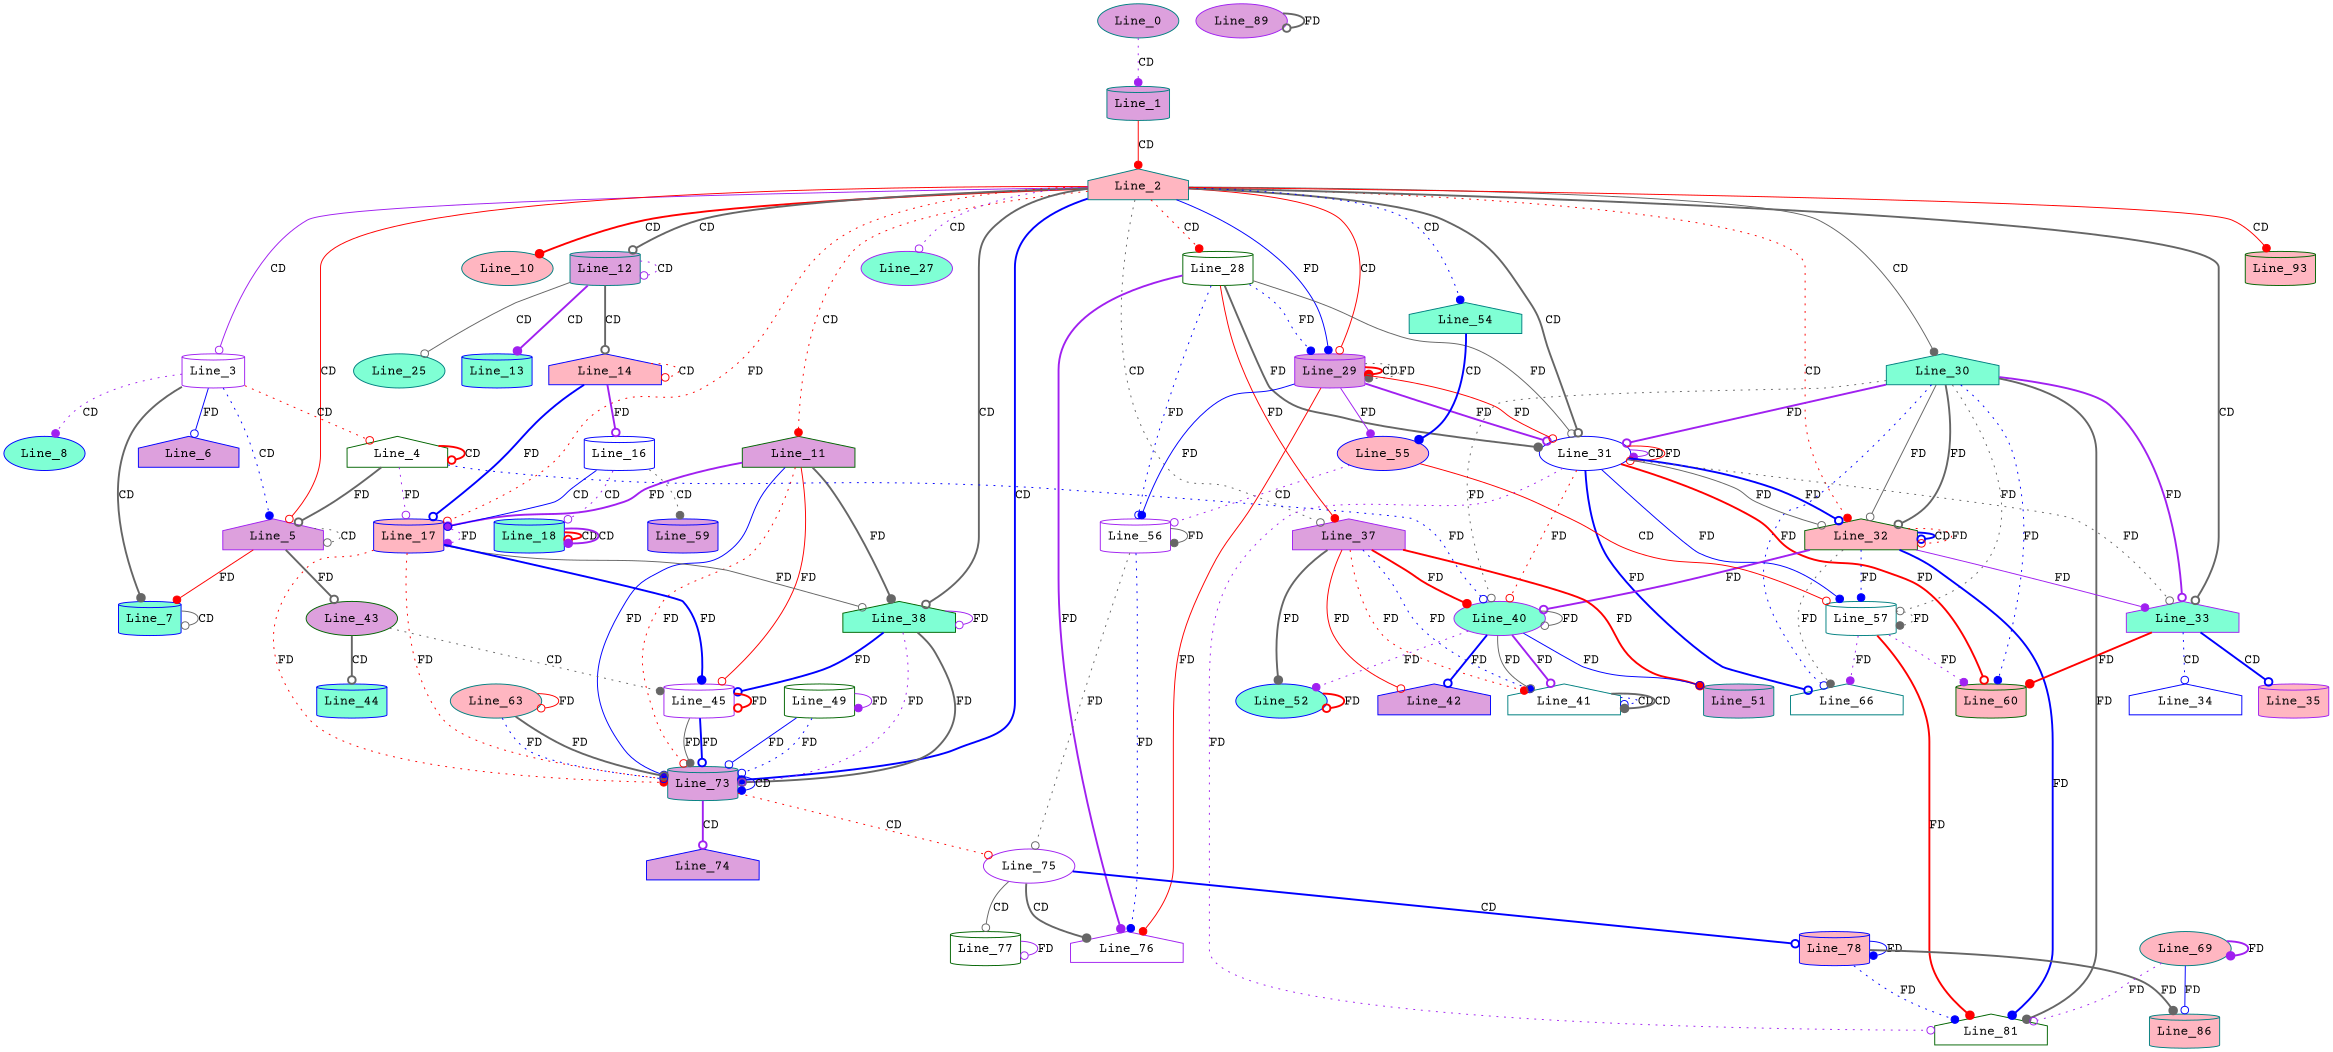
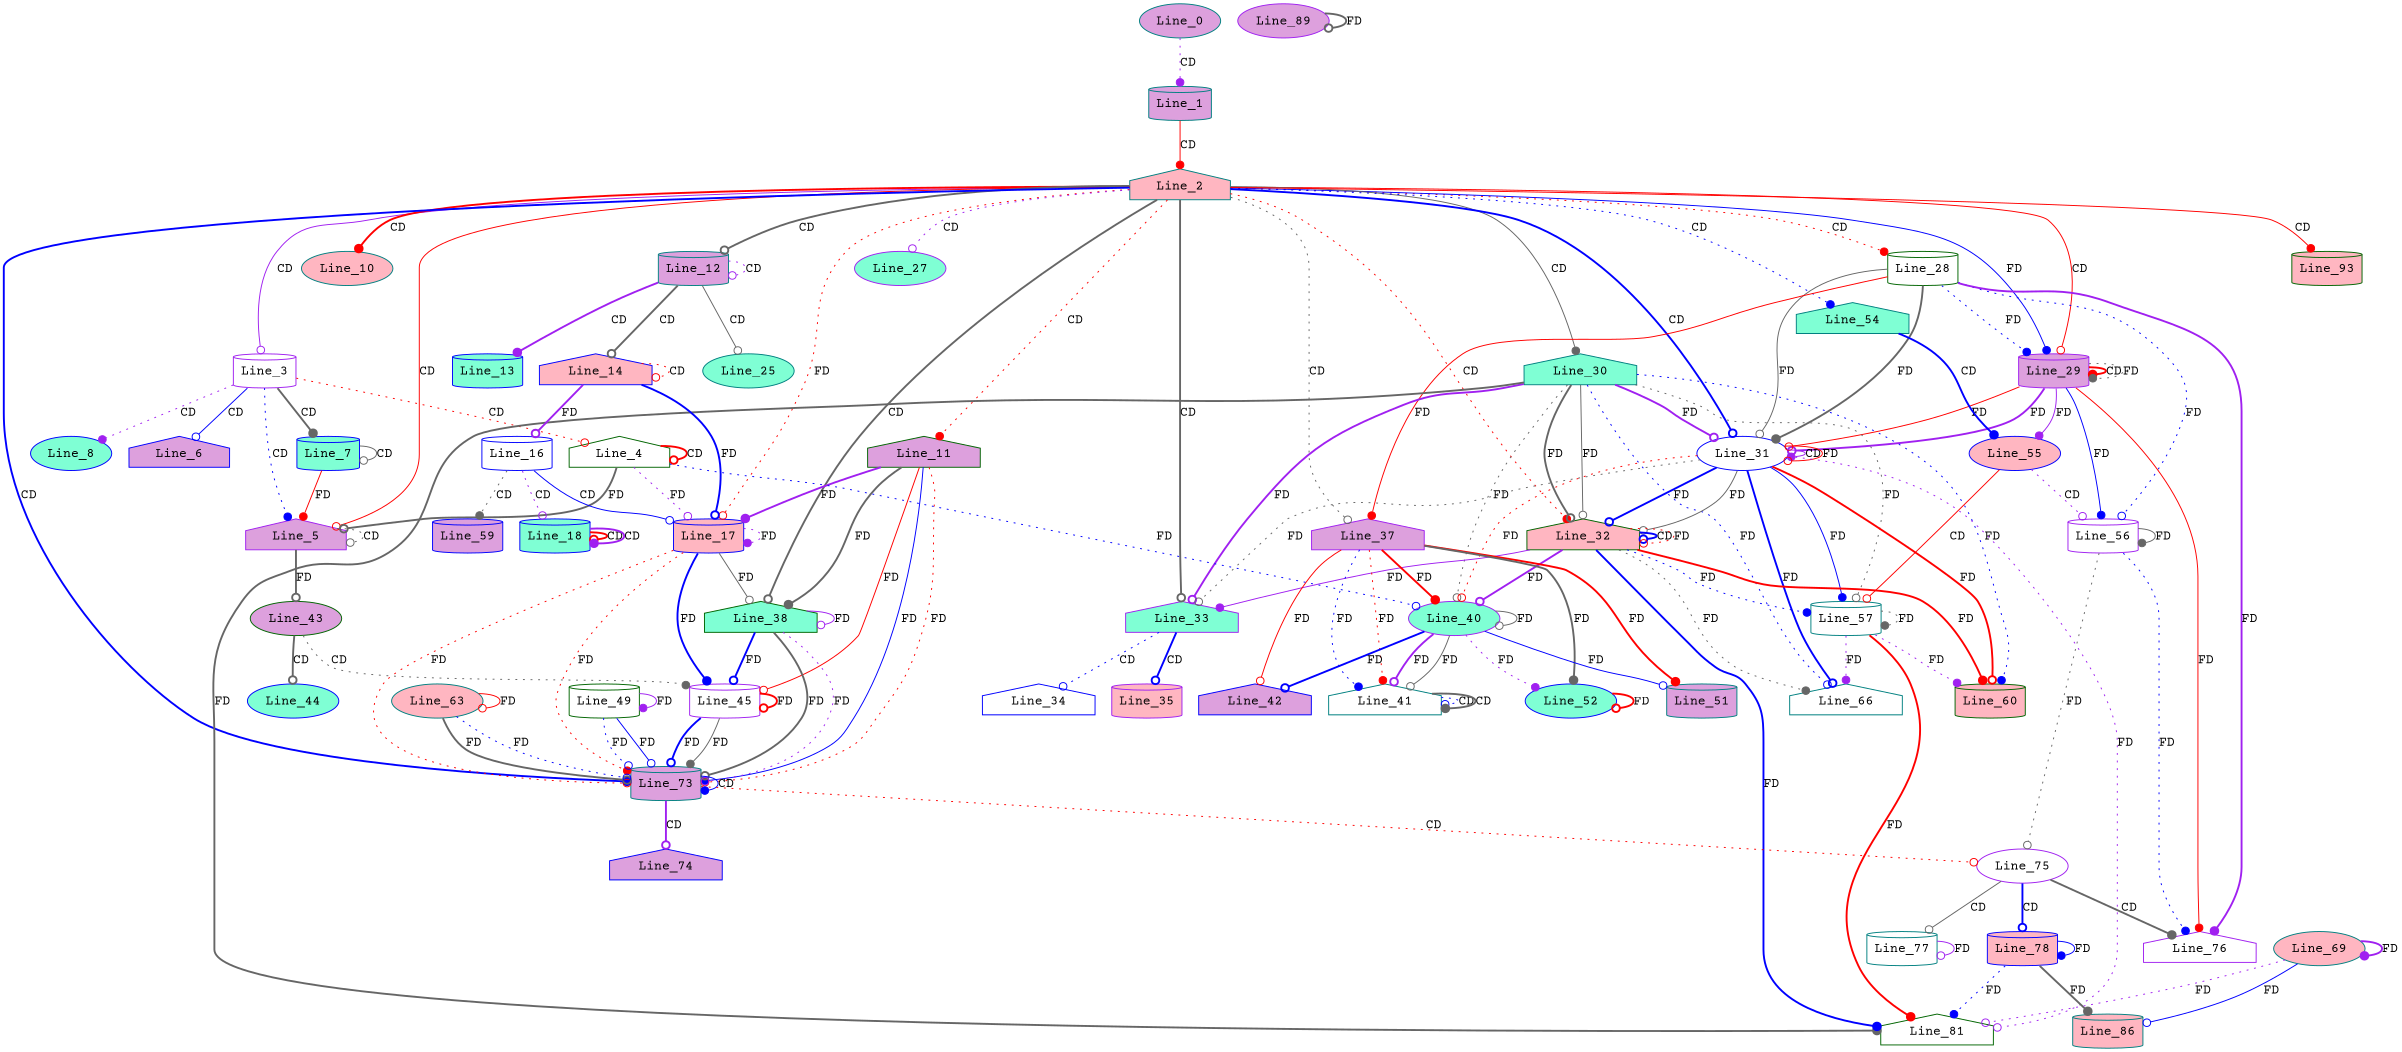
(1443, 220) -> (1525, 223)
(211, 412) -> (236, 412)
(217, 574) -> (313, 492)
(2090, 659) -> (1827, 588)
(352, 701) -> (293, 701)
(986, 949) -> (1902, 949)
